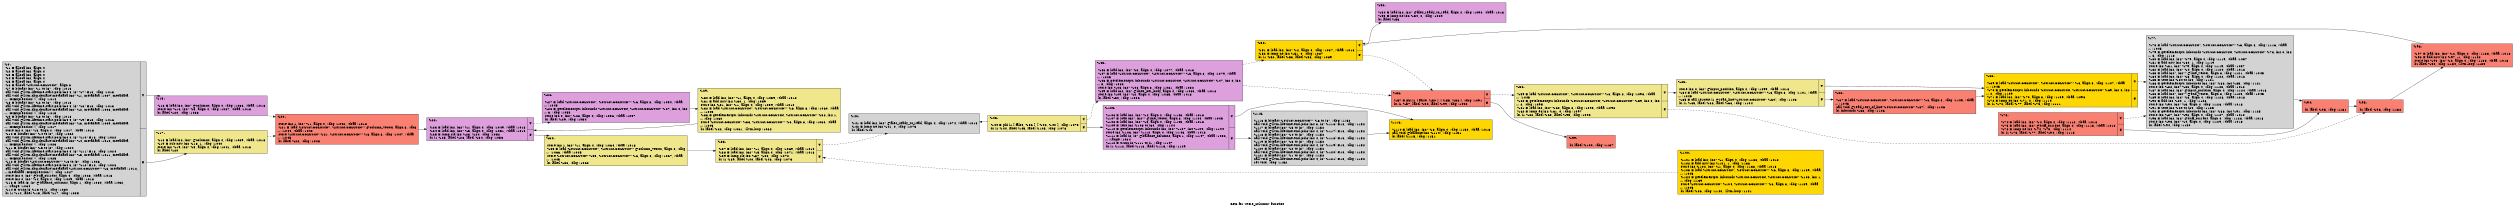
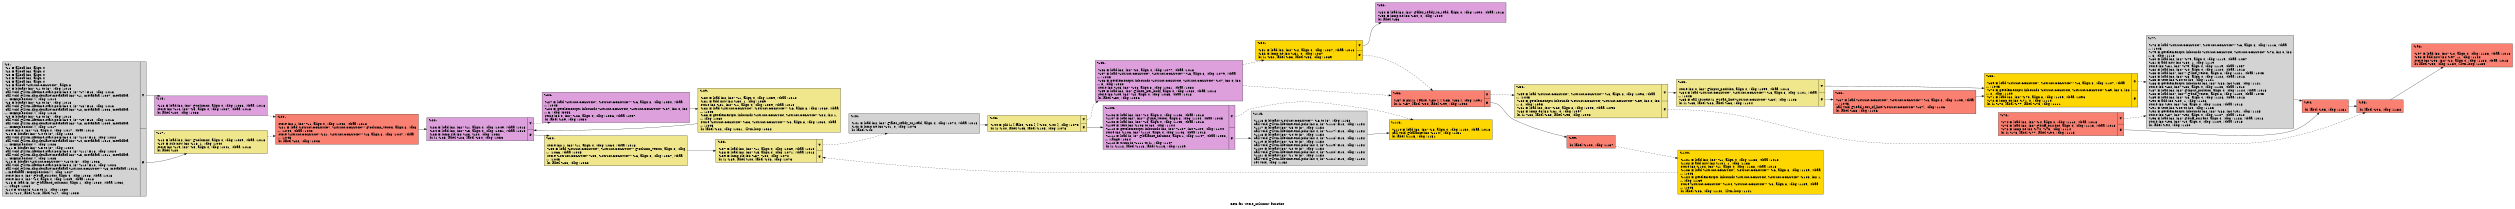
(1895, 29) -> none
(1323, 103) -> (1323, 103)
(1860, 111) -> (1856, 111)
(557, 113) -> (557, 113)
(985, 122) -> (982, 125)
none -> (1645, 152)
